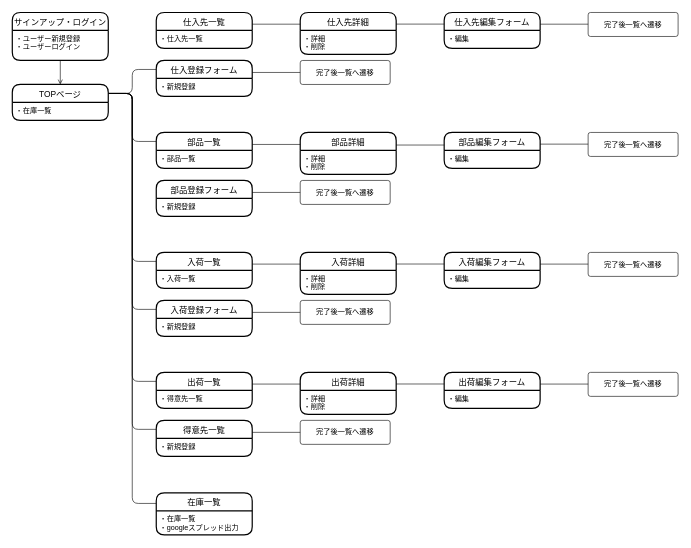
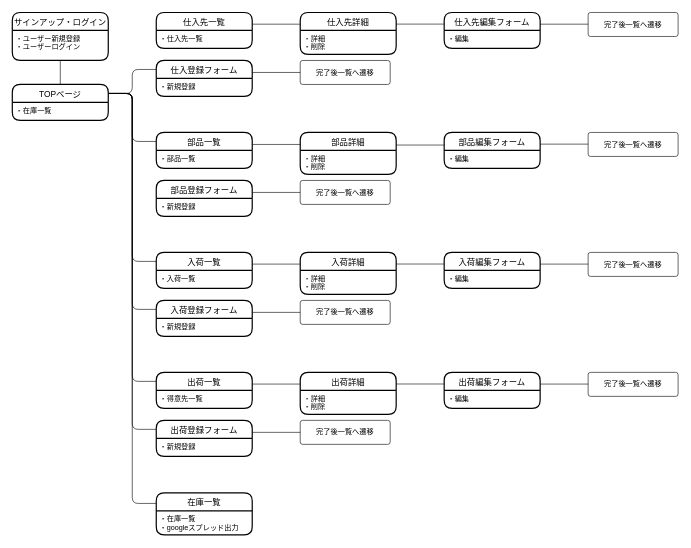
(60, 80) -> (60, 81)
(204, 430) -> (204, 430)
